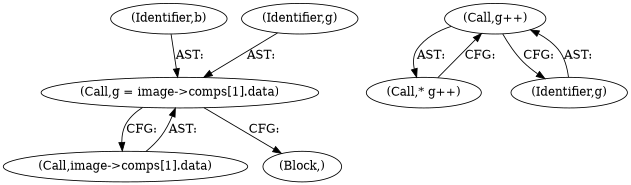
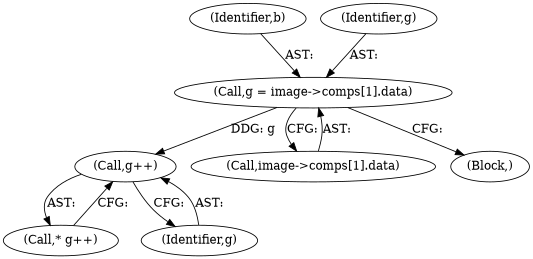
none -> (220, 129)
